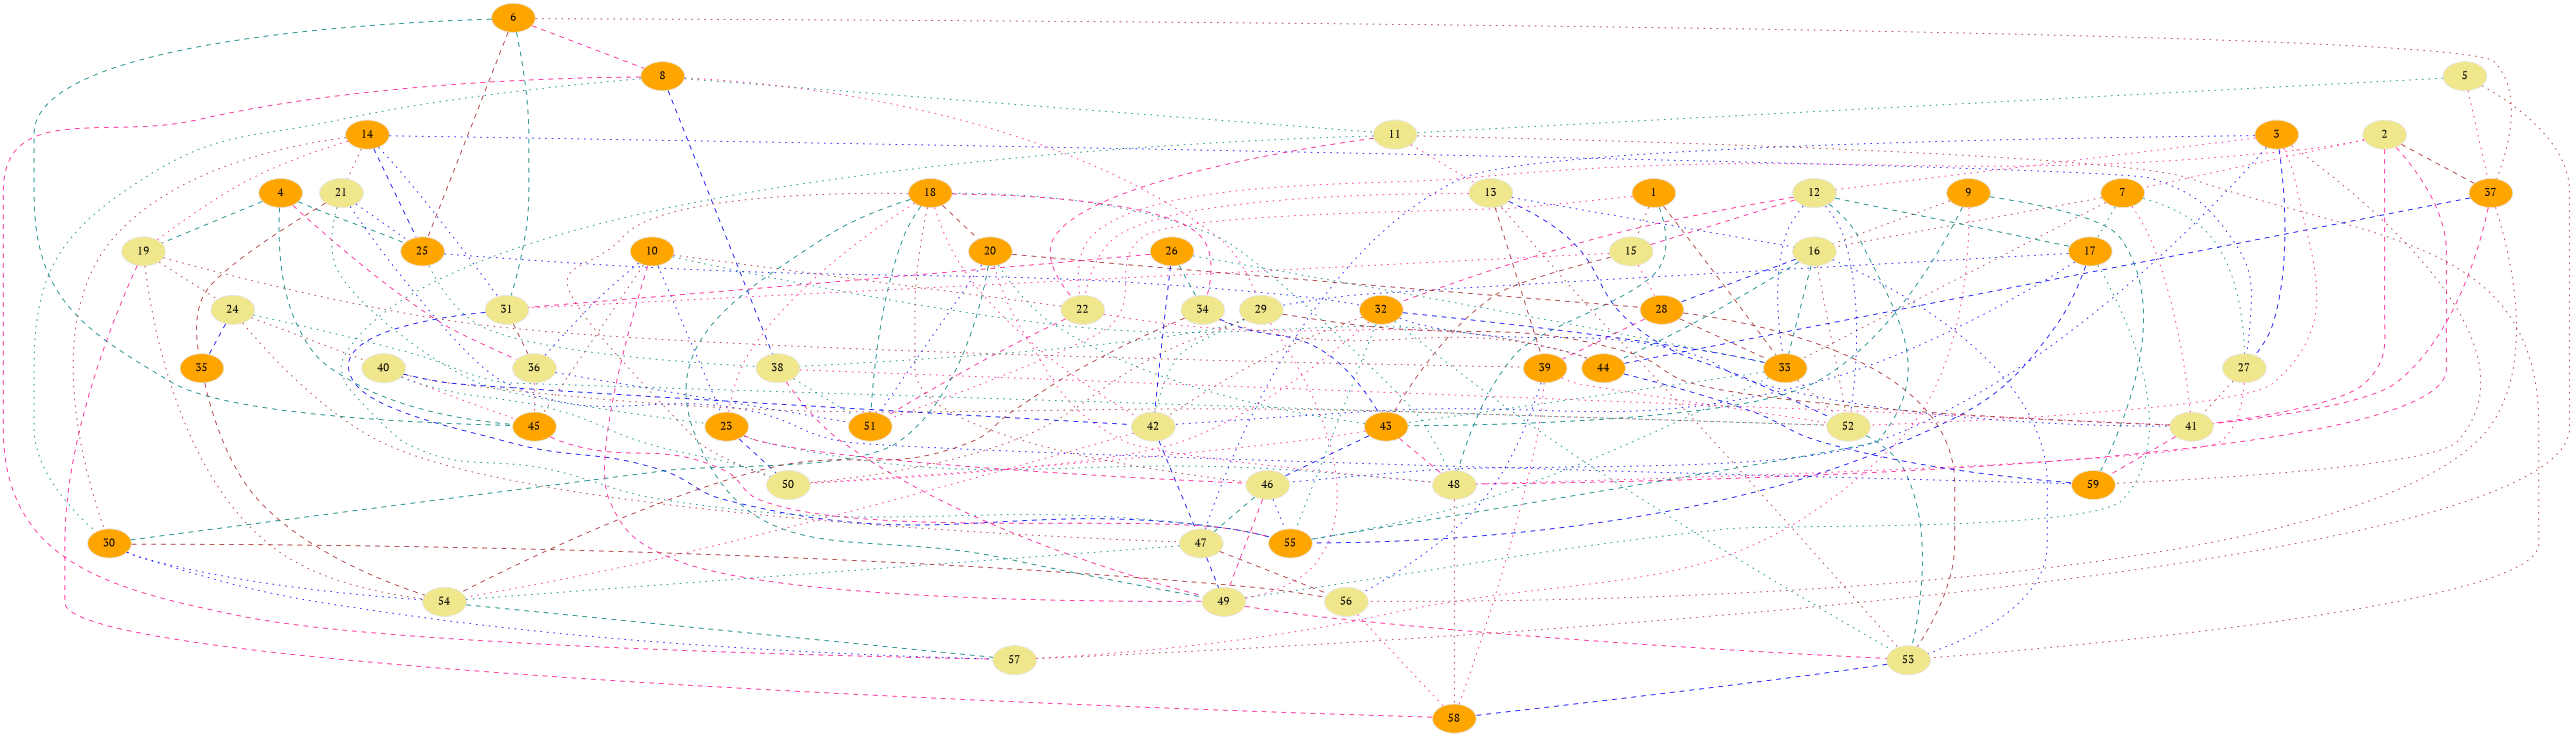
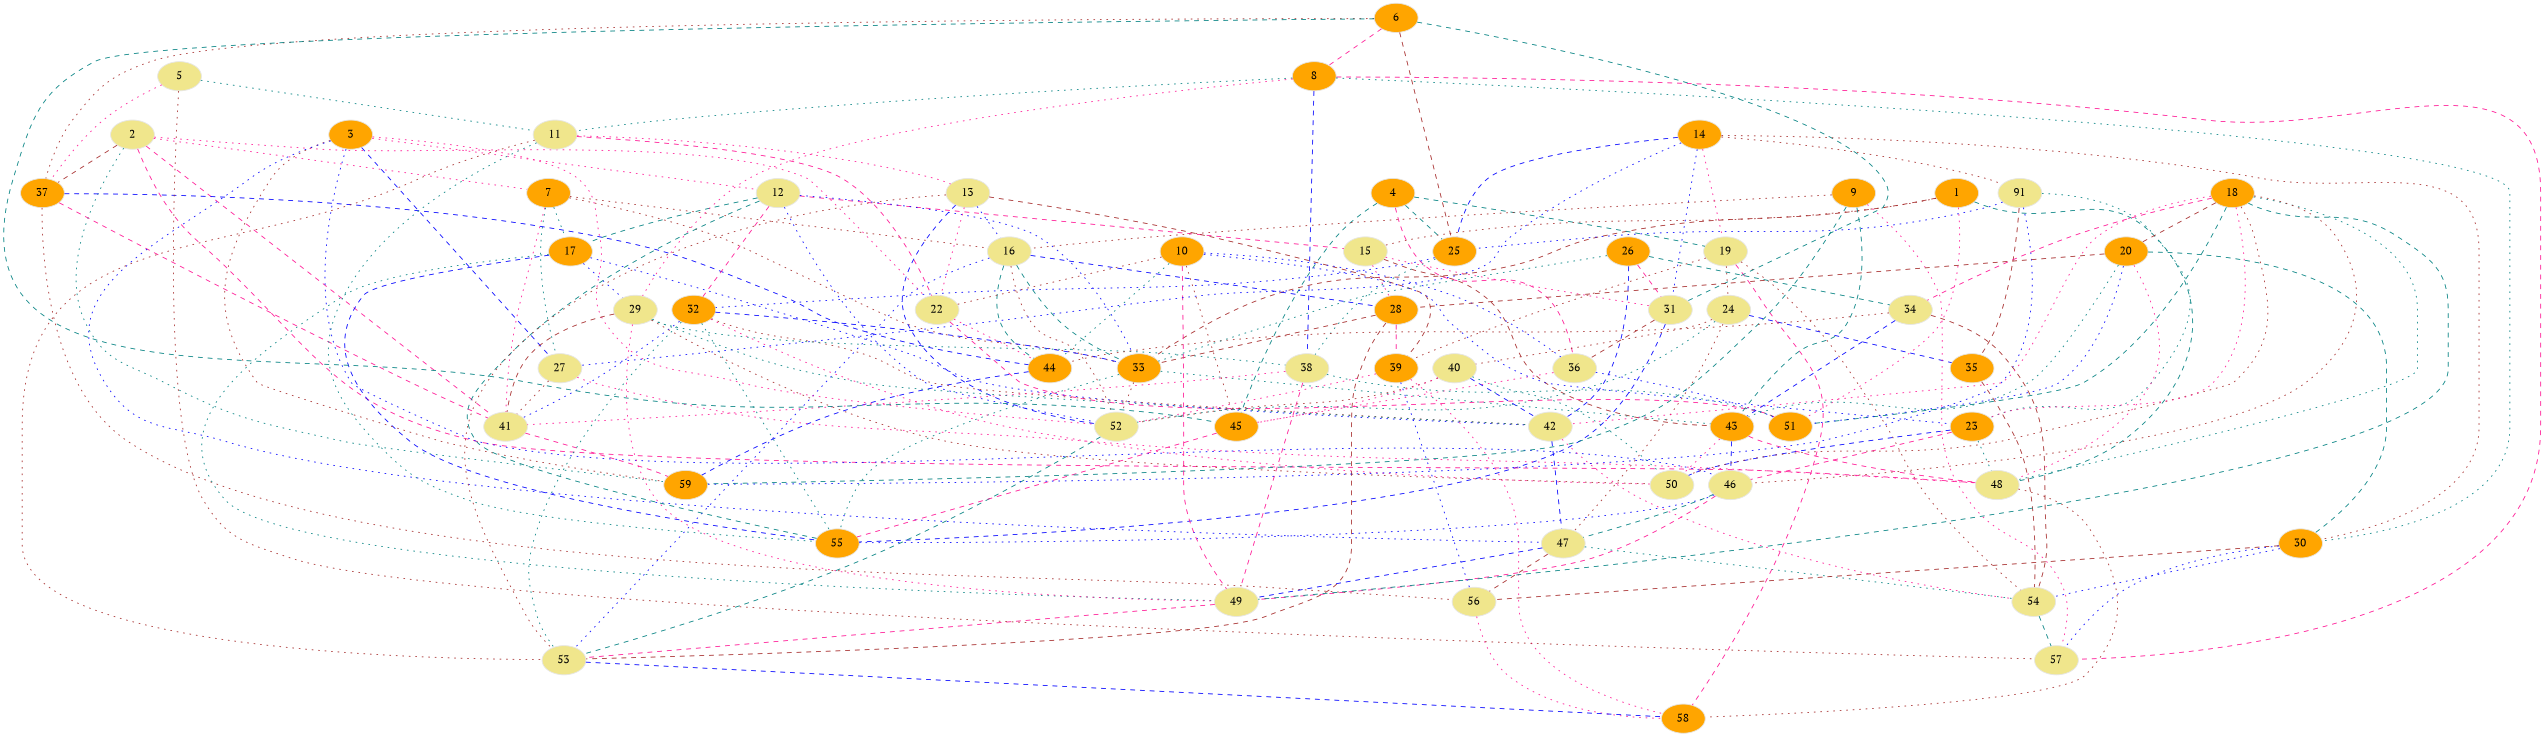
(341, 193) -> (2020, 193)
none -> (268, 424)
